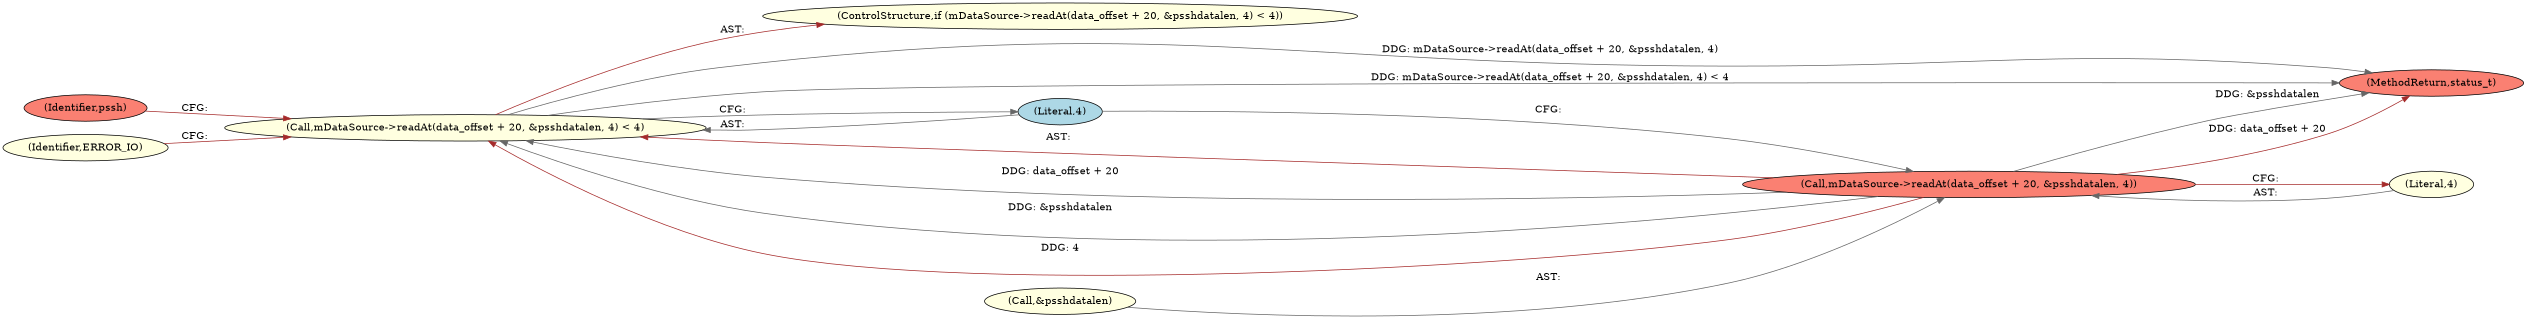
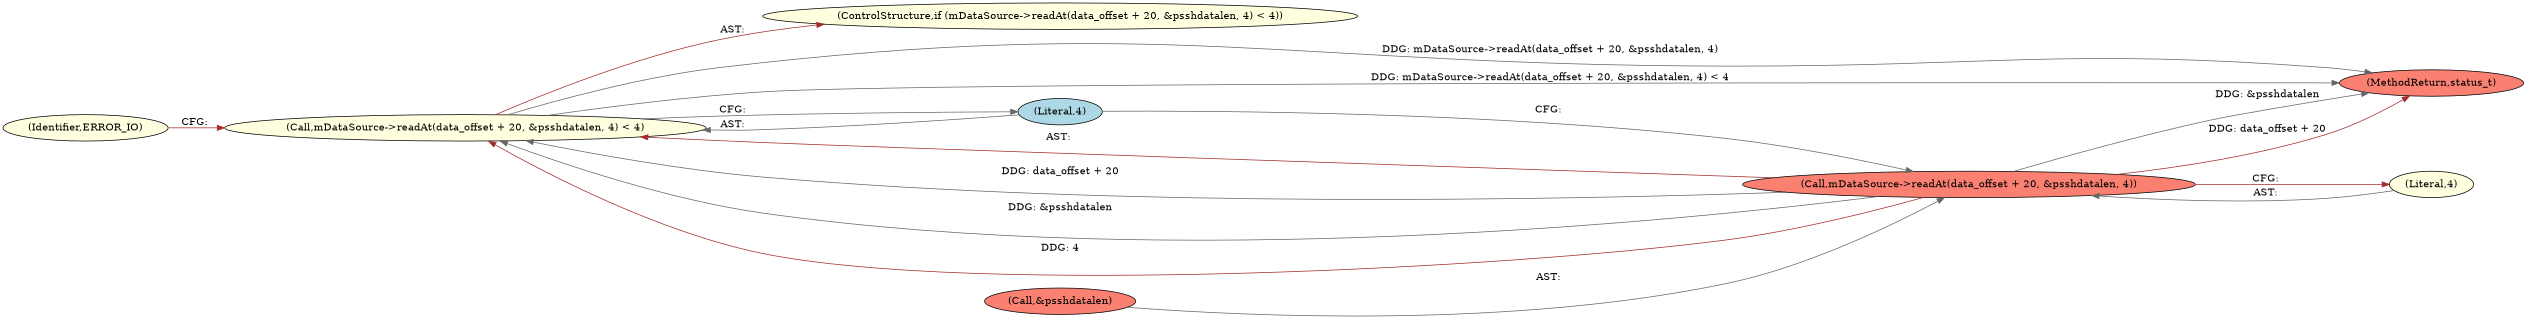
(86, 108) -> none
(1060, 301) -> (1060, 301)
